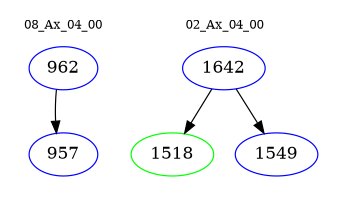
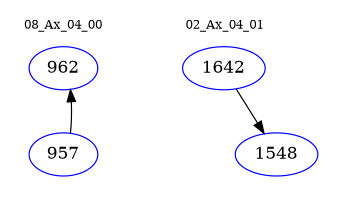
(225, 26) -> (225, 26)
(55, 105) -> (71, 118)
(172, 154) -> none
(277, 154) -> (277, 154)
